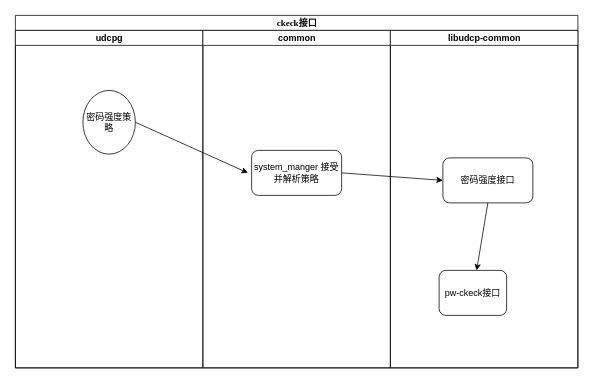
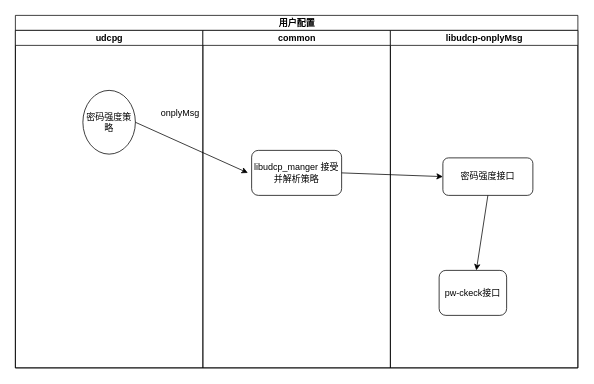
(297, 23) -> (297, 23)
(485, 38) -> (485, 38)
none -> (180, 113)
(297, 173) -> (297, 173)
(488, 180) -> (488, 177)
